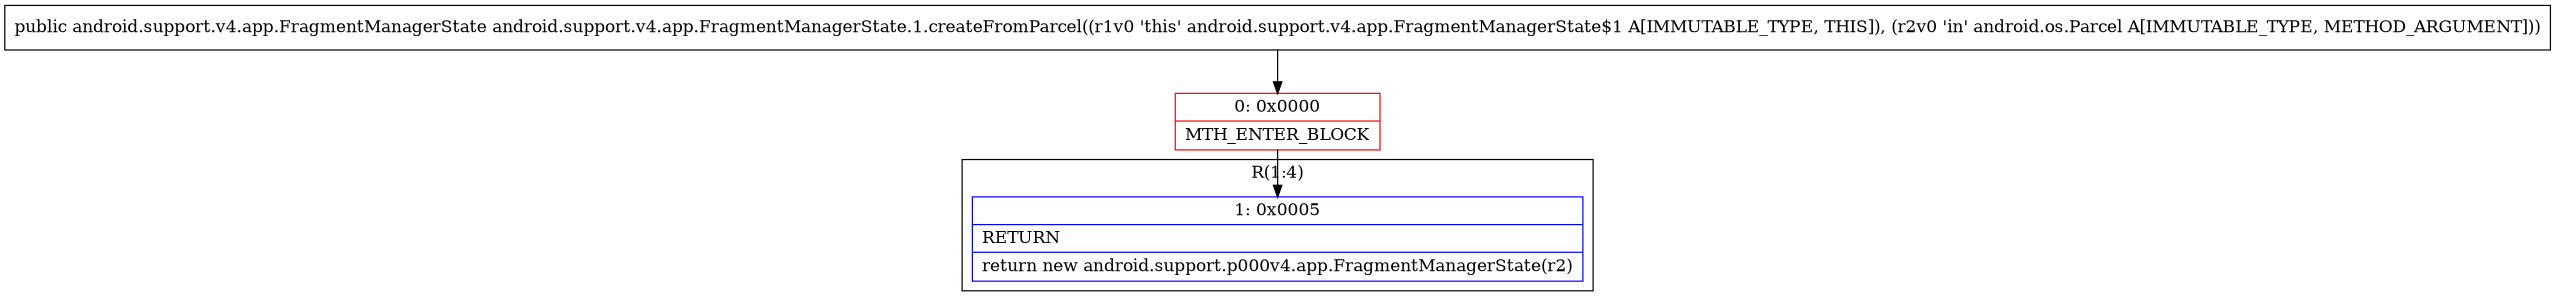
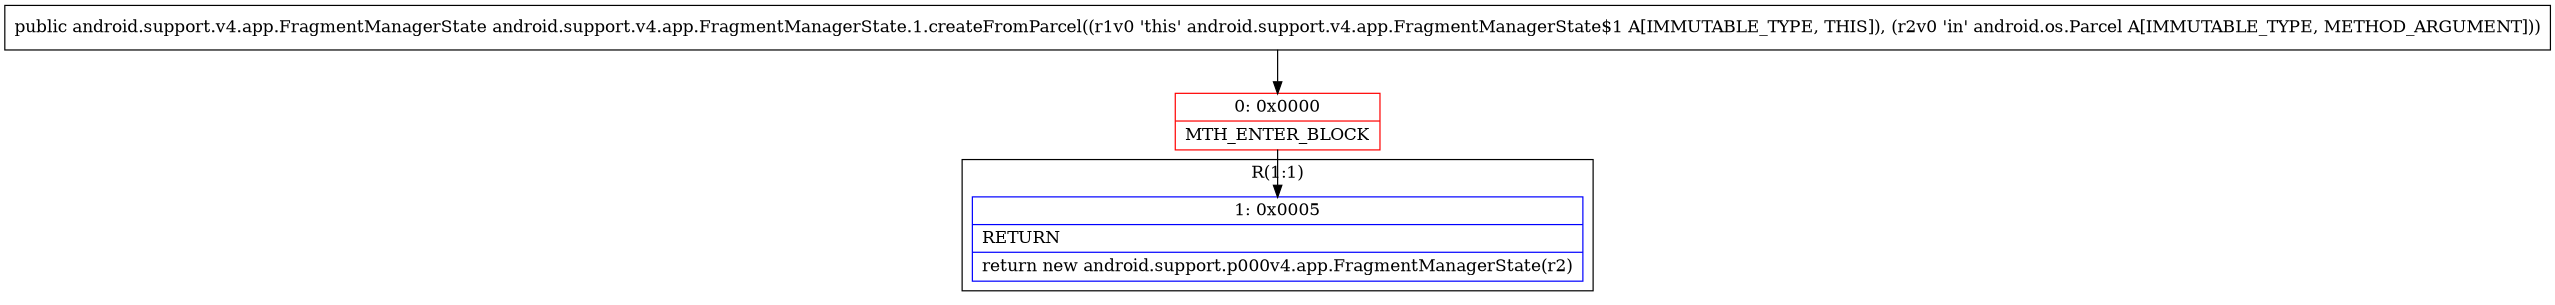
(1278, 173) -> (1278, 173)
